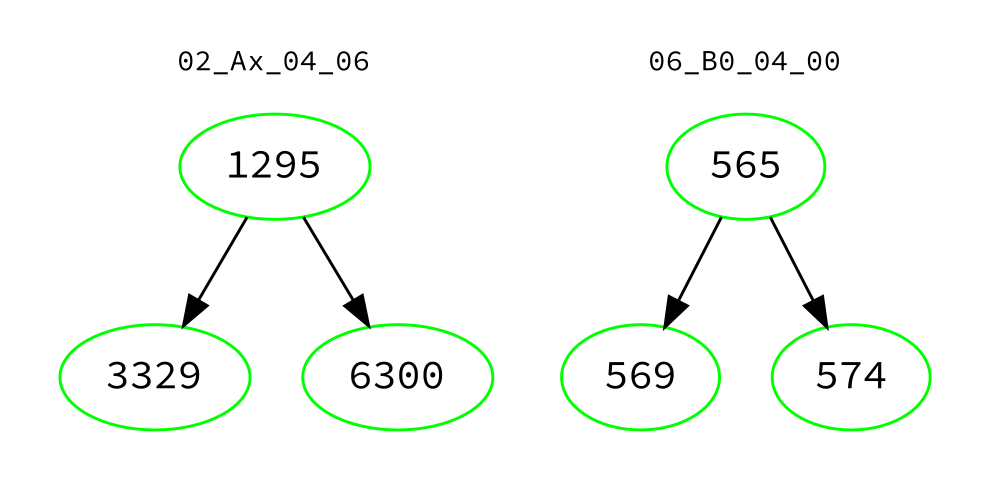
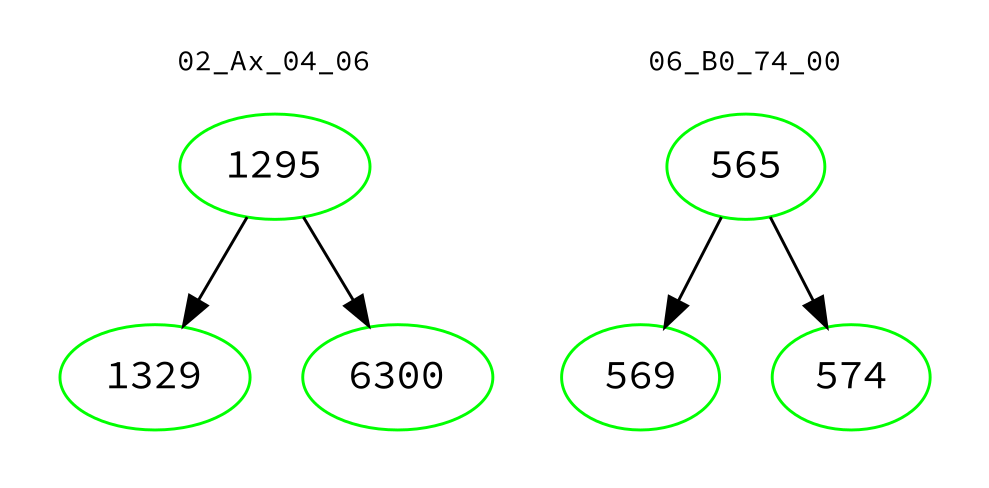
(746, 63) -> (746, 63)
(155, 377) -> (155, 377)
